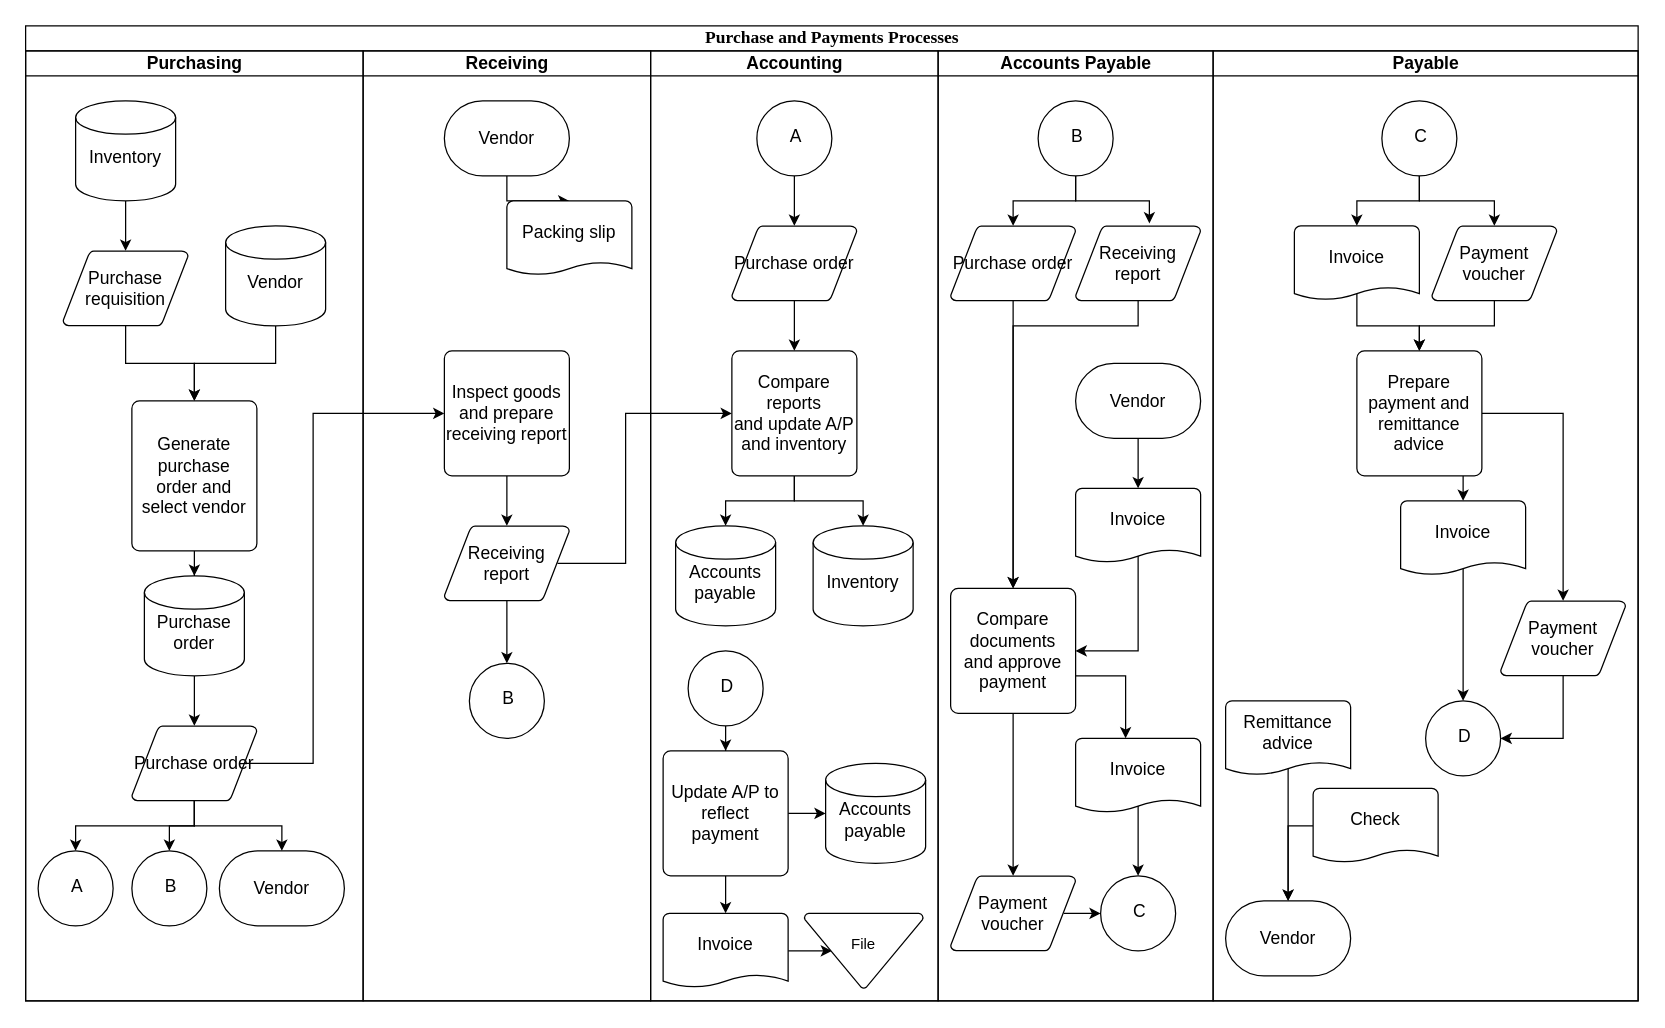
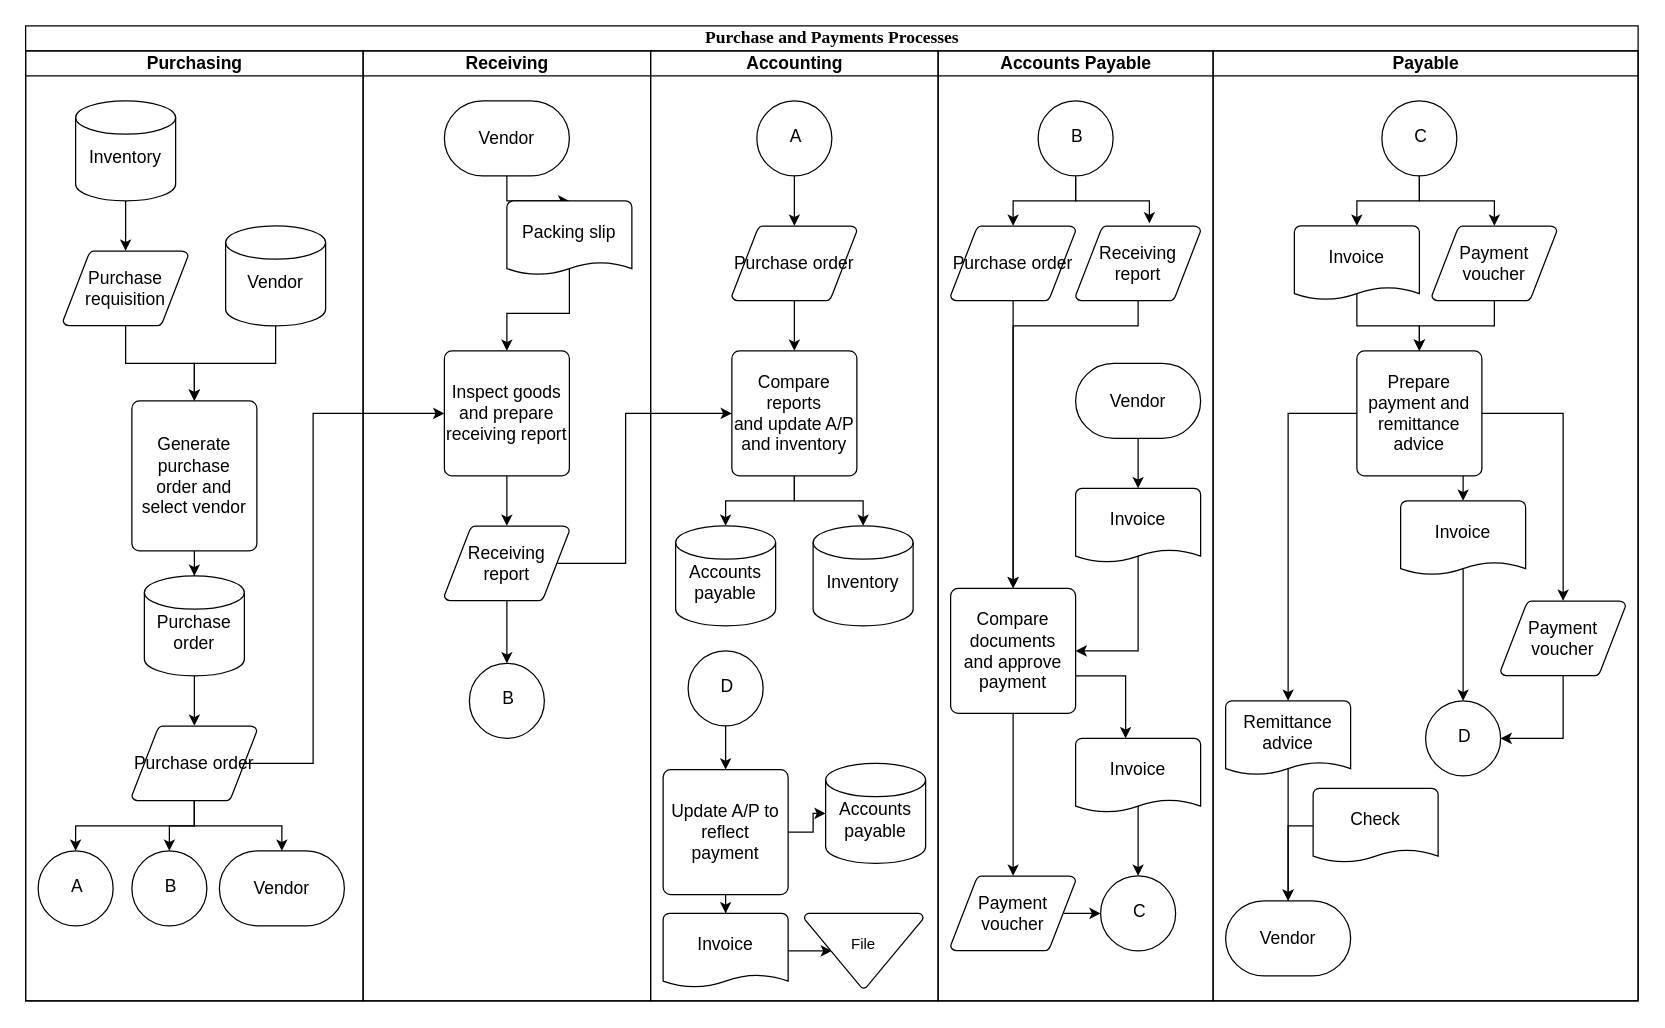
none -> (546, 313)
none -> (1288, 518)
(726, 813) -> (726, 832)
